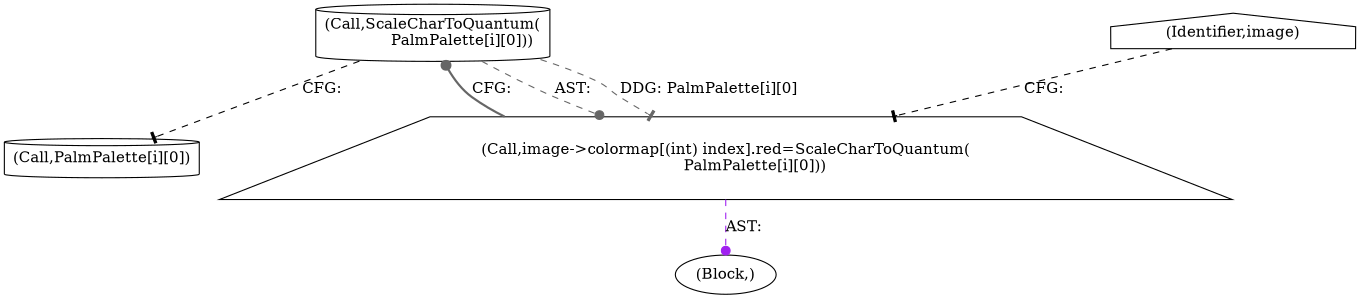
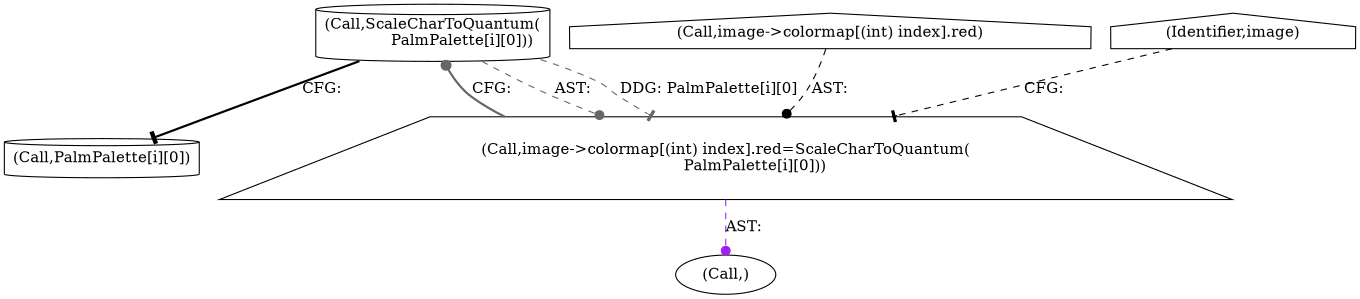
none -> (830, 33)
(258, 99) -> (258, 99)
(726, 275) -> (726, 275)
